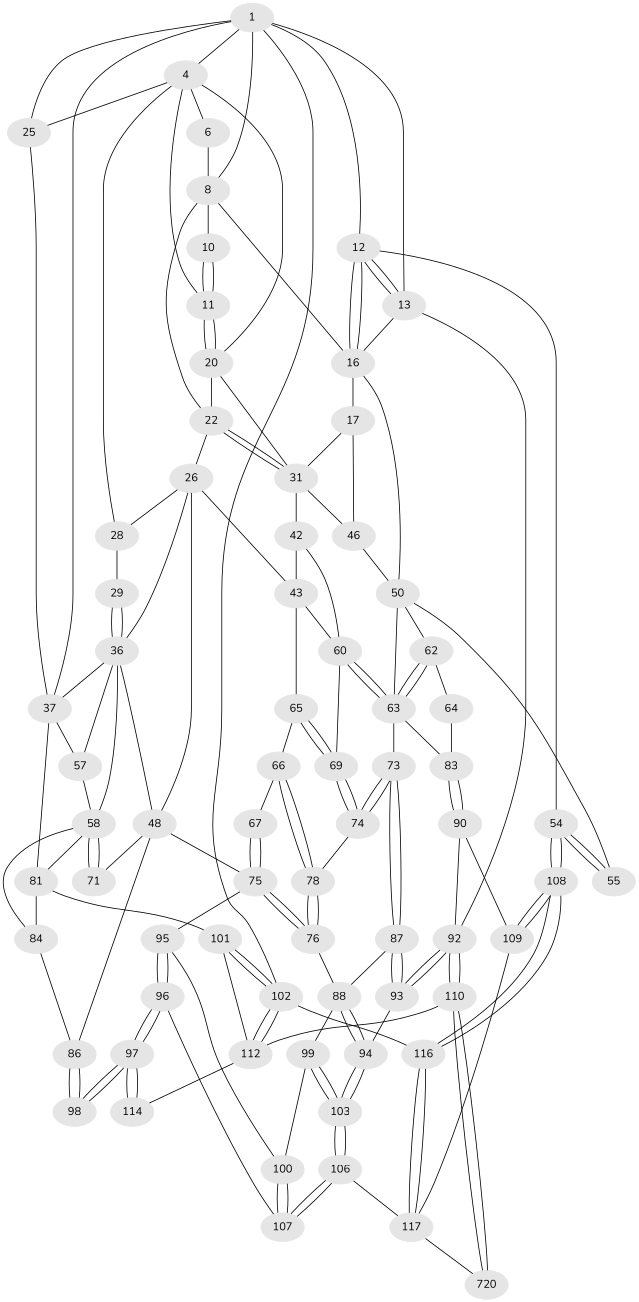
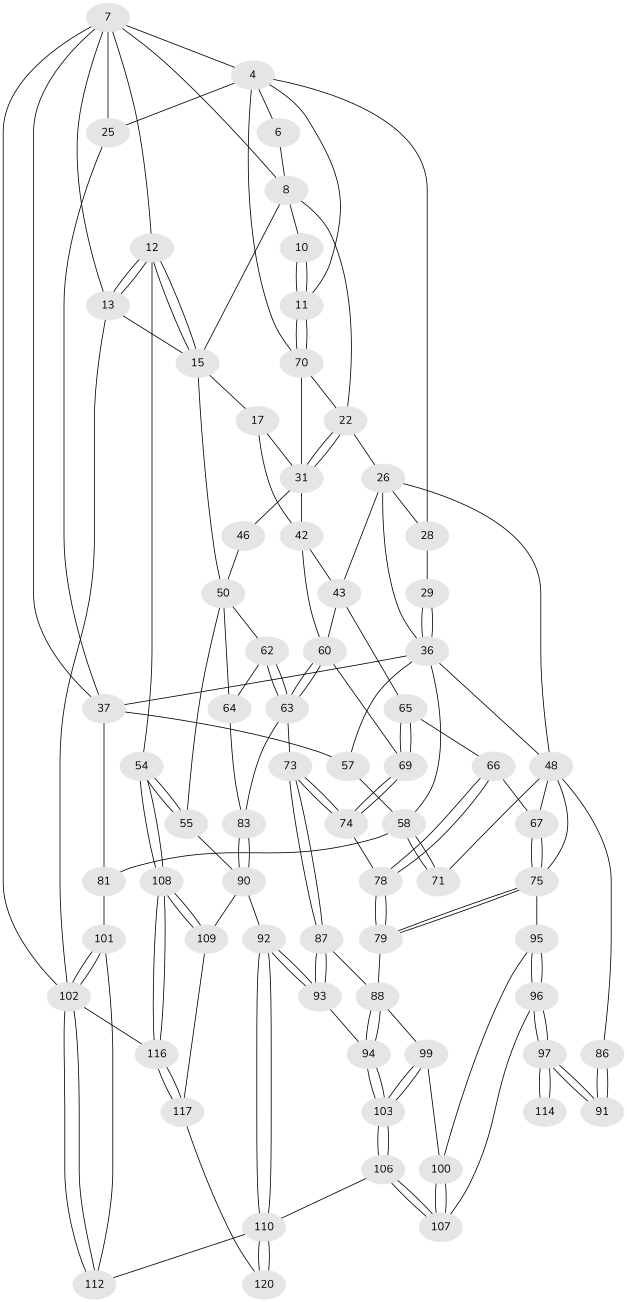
(252, 18) -> (108, 18)
(211, 363) -> (302, 363)
(353, 363) -> (198, 363)
(353, 478) -> (269, 482)
(526, 600) -> (77, 651)
(396, 651) -> (226, 651)
none -> (544, 795)
none -> (211, 849)
(36, 939) -> none
(313, 939) -> (381, 939)
(191, 1083) -> none
(75, 1112) -> (602, 1112)
(376, 1198) -> (324, 1198)
(487, 1285) -> (264, 1285)
